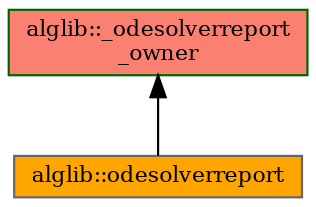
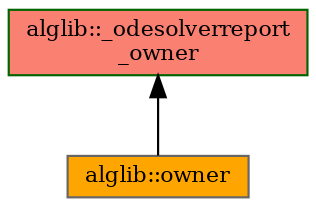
(158, 177) -> (158, 177)
